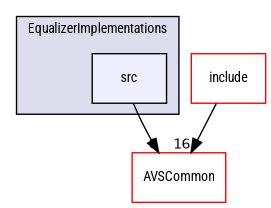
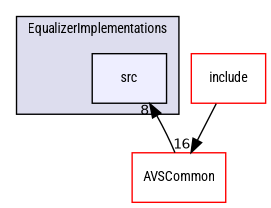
(142, 123) -> (166, 134)
